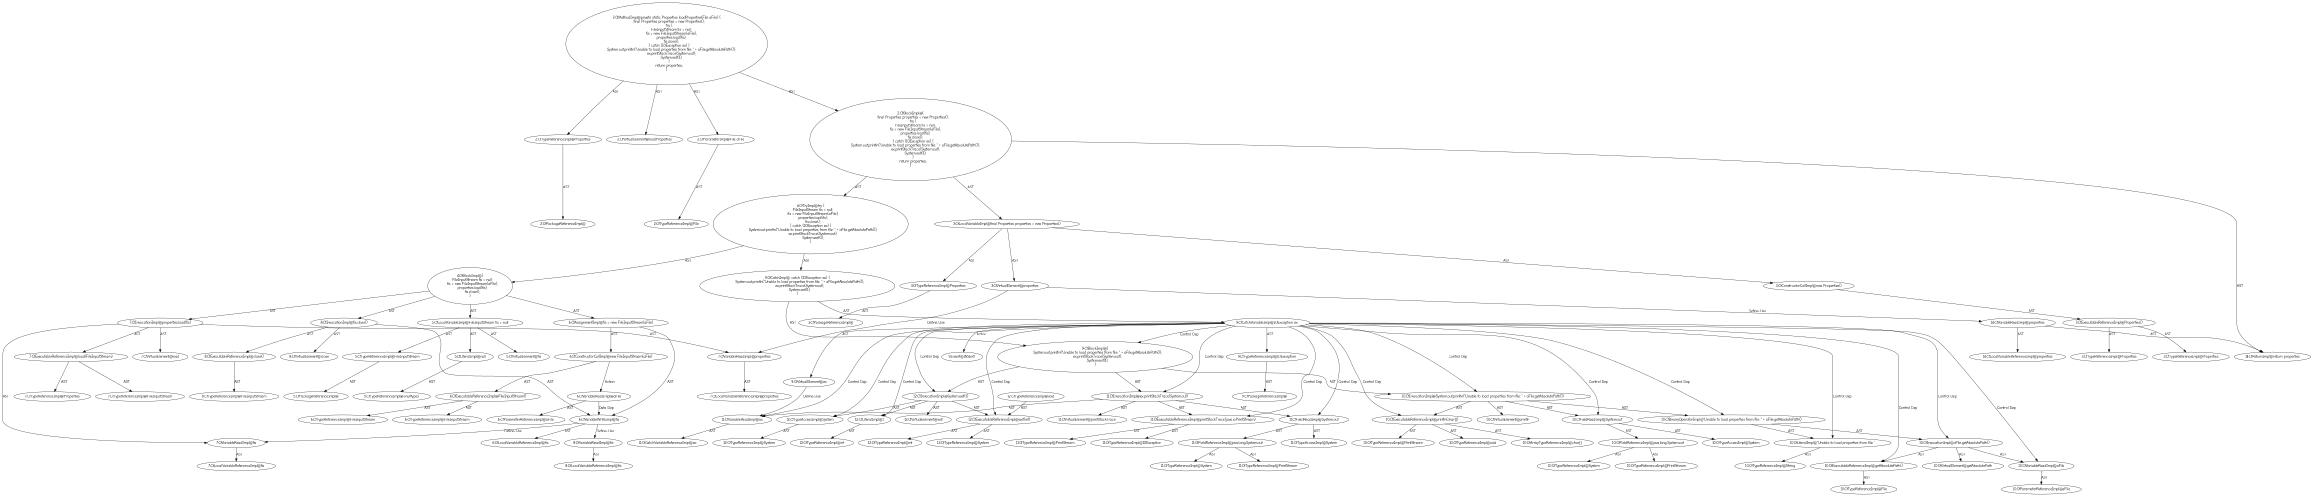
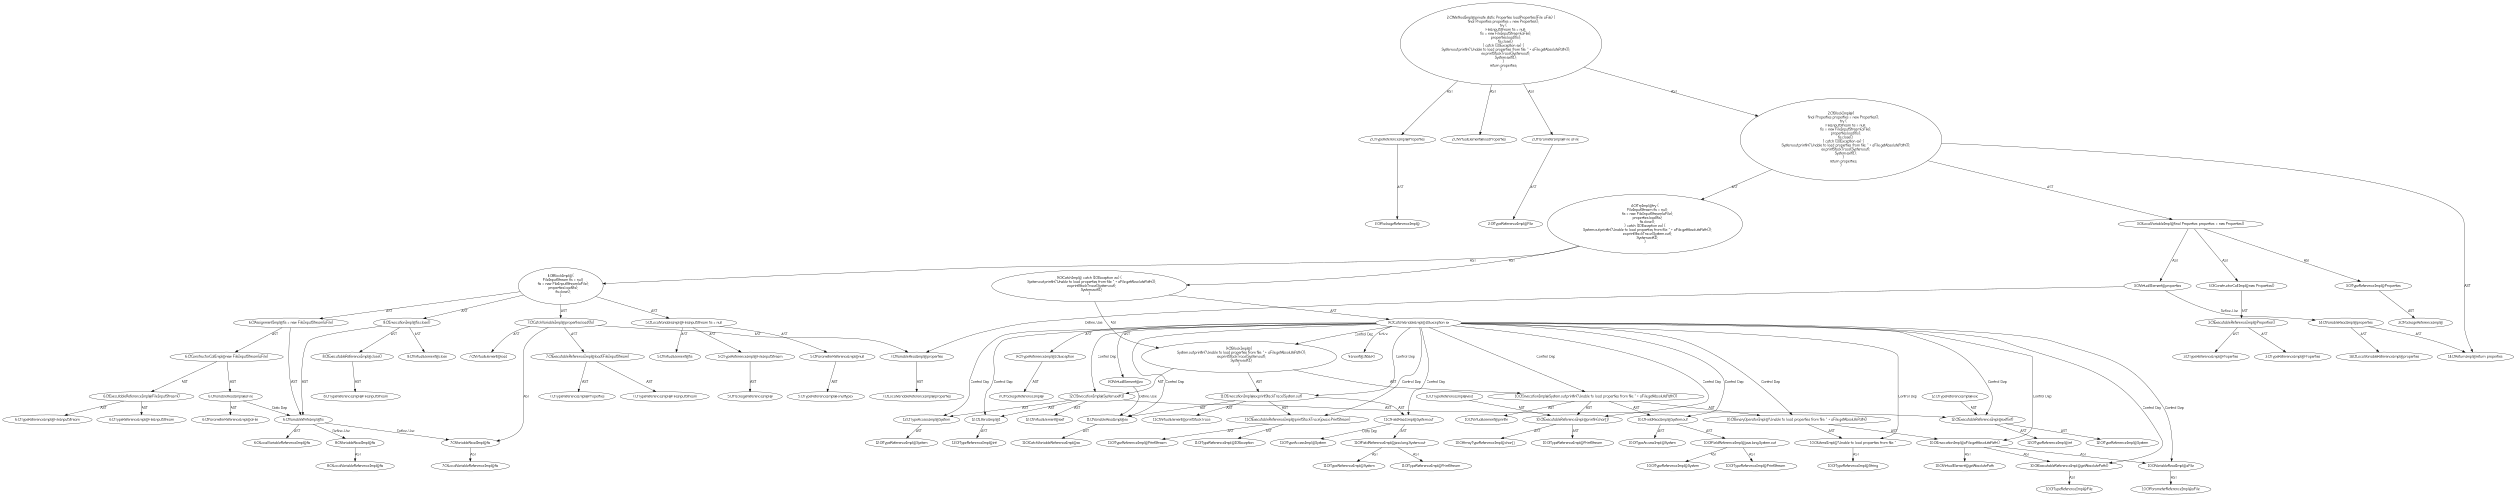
(160, 323) -> (561, 323)
(470, 357) -> (837, 357)
(610, 382) -> (233, 382)
(1317, 431) -> (1370, 431)
(1446, 431) -> (1509, 408)
